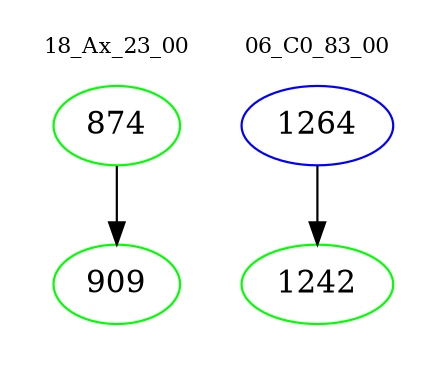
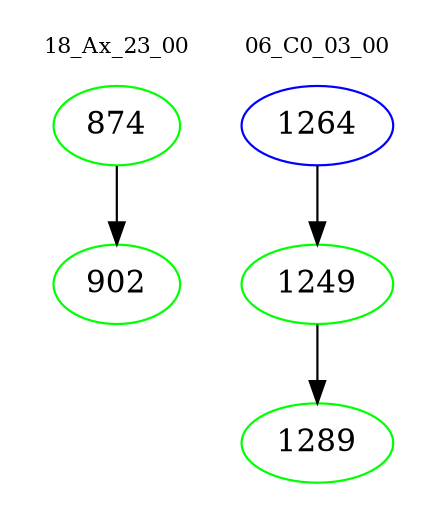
(317, 47) -> (317, 47)
(117, 284) -> (117, 284)
(317, 284) -> (317, 284)
none -> (317, 443)
